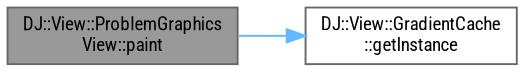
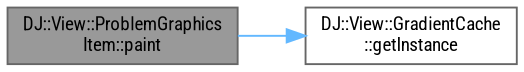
(123, 36) -> (123, 36)
